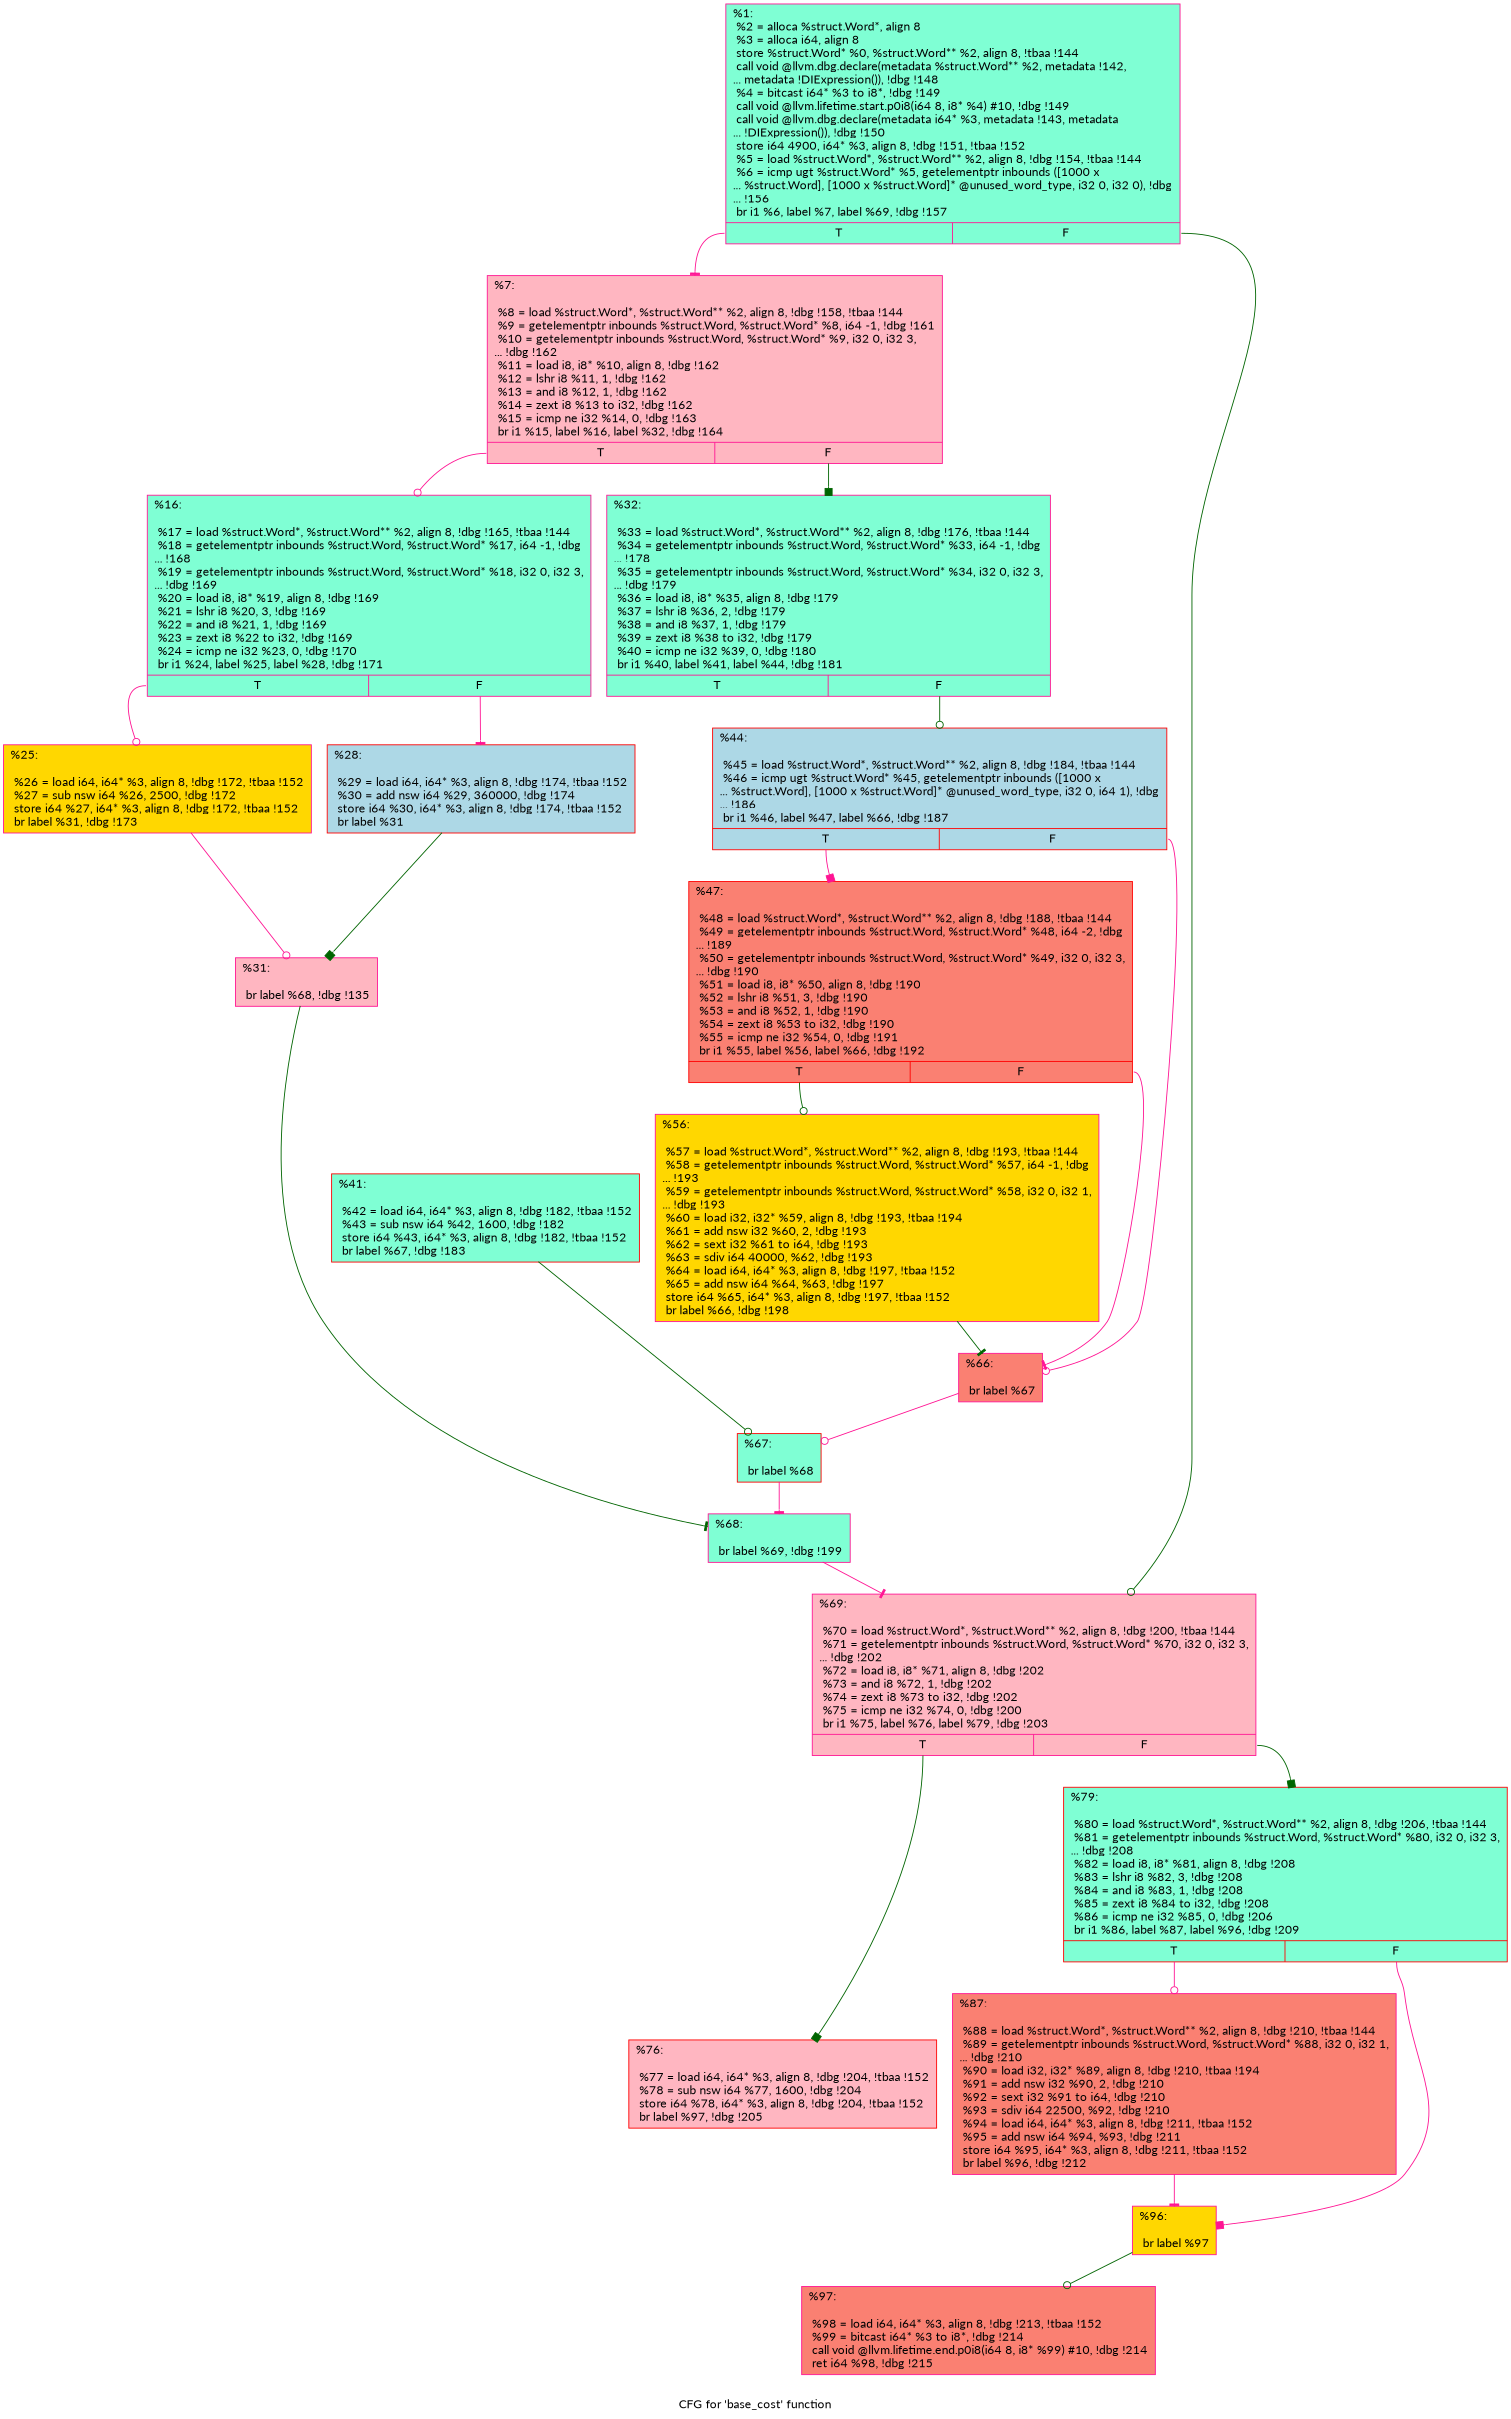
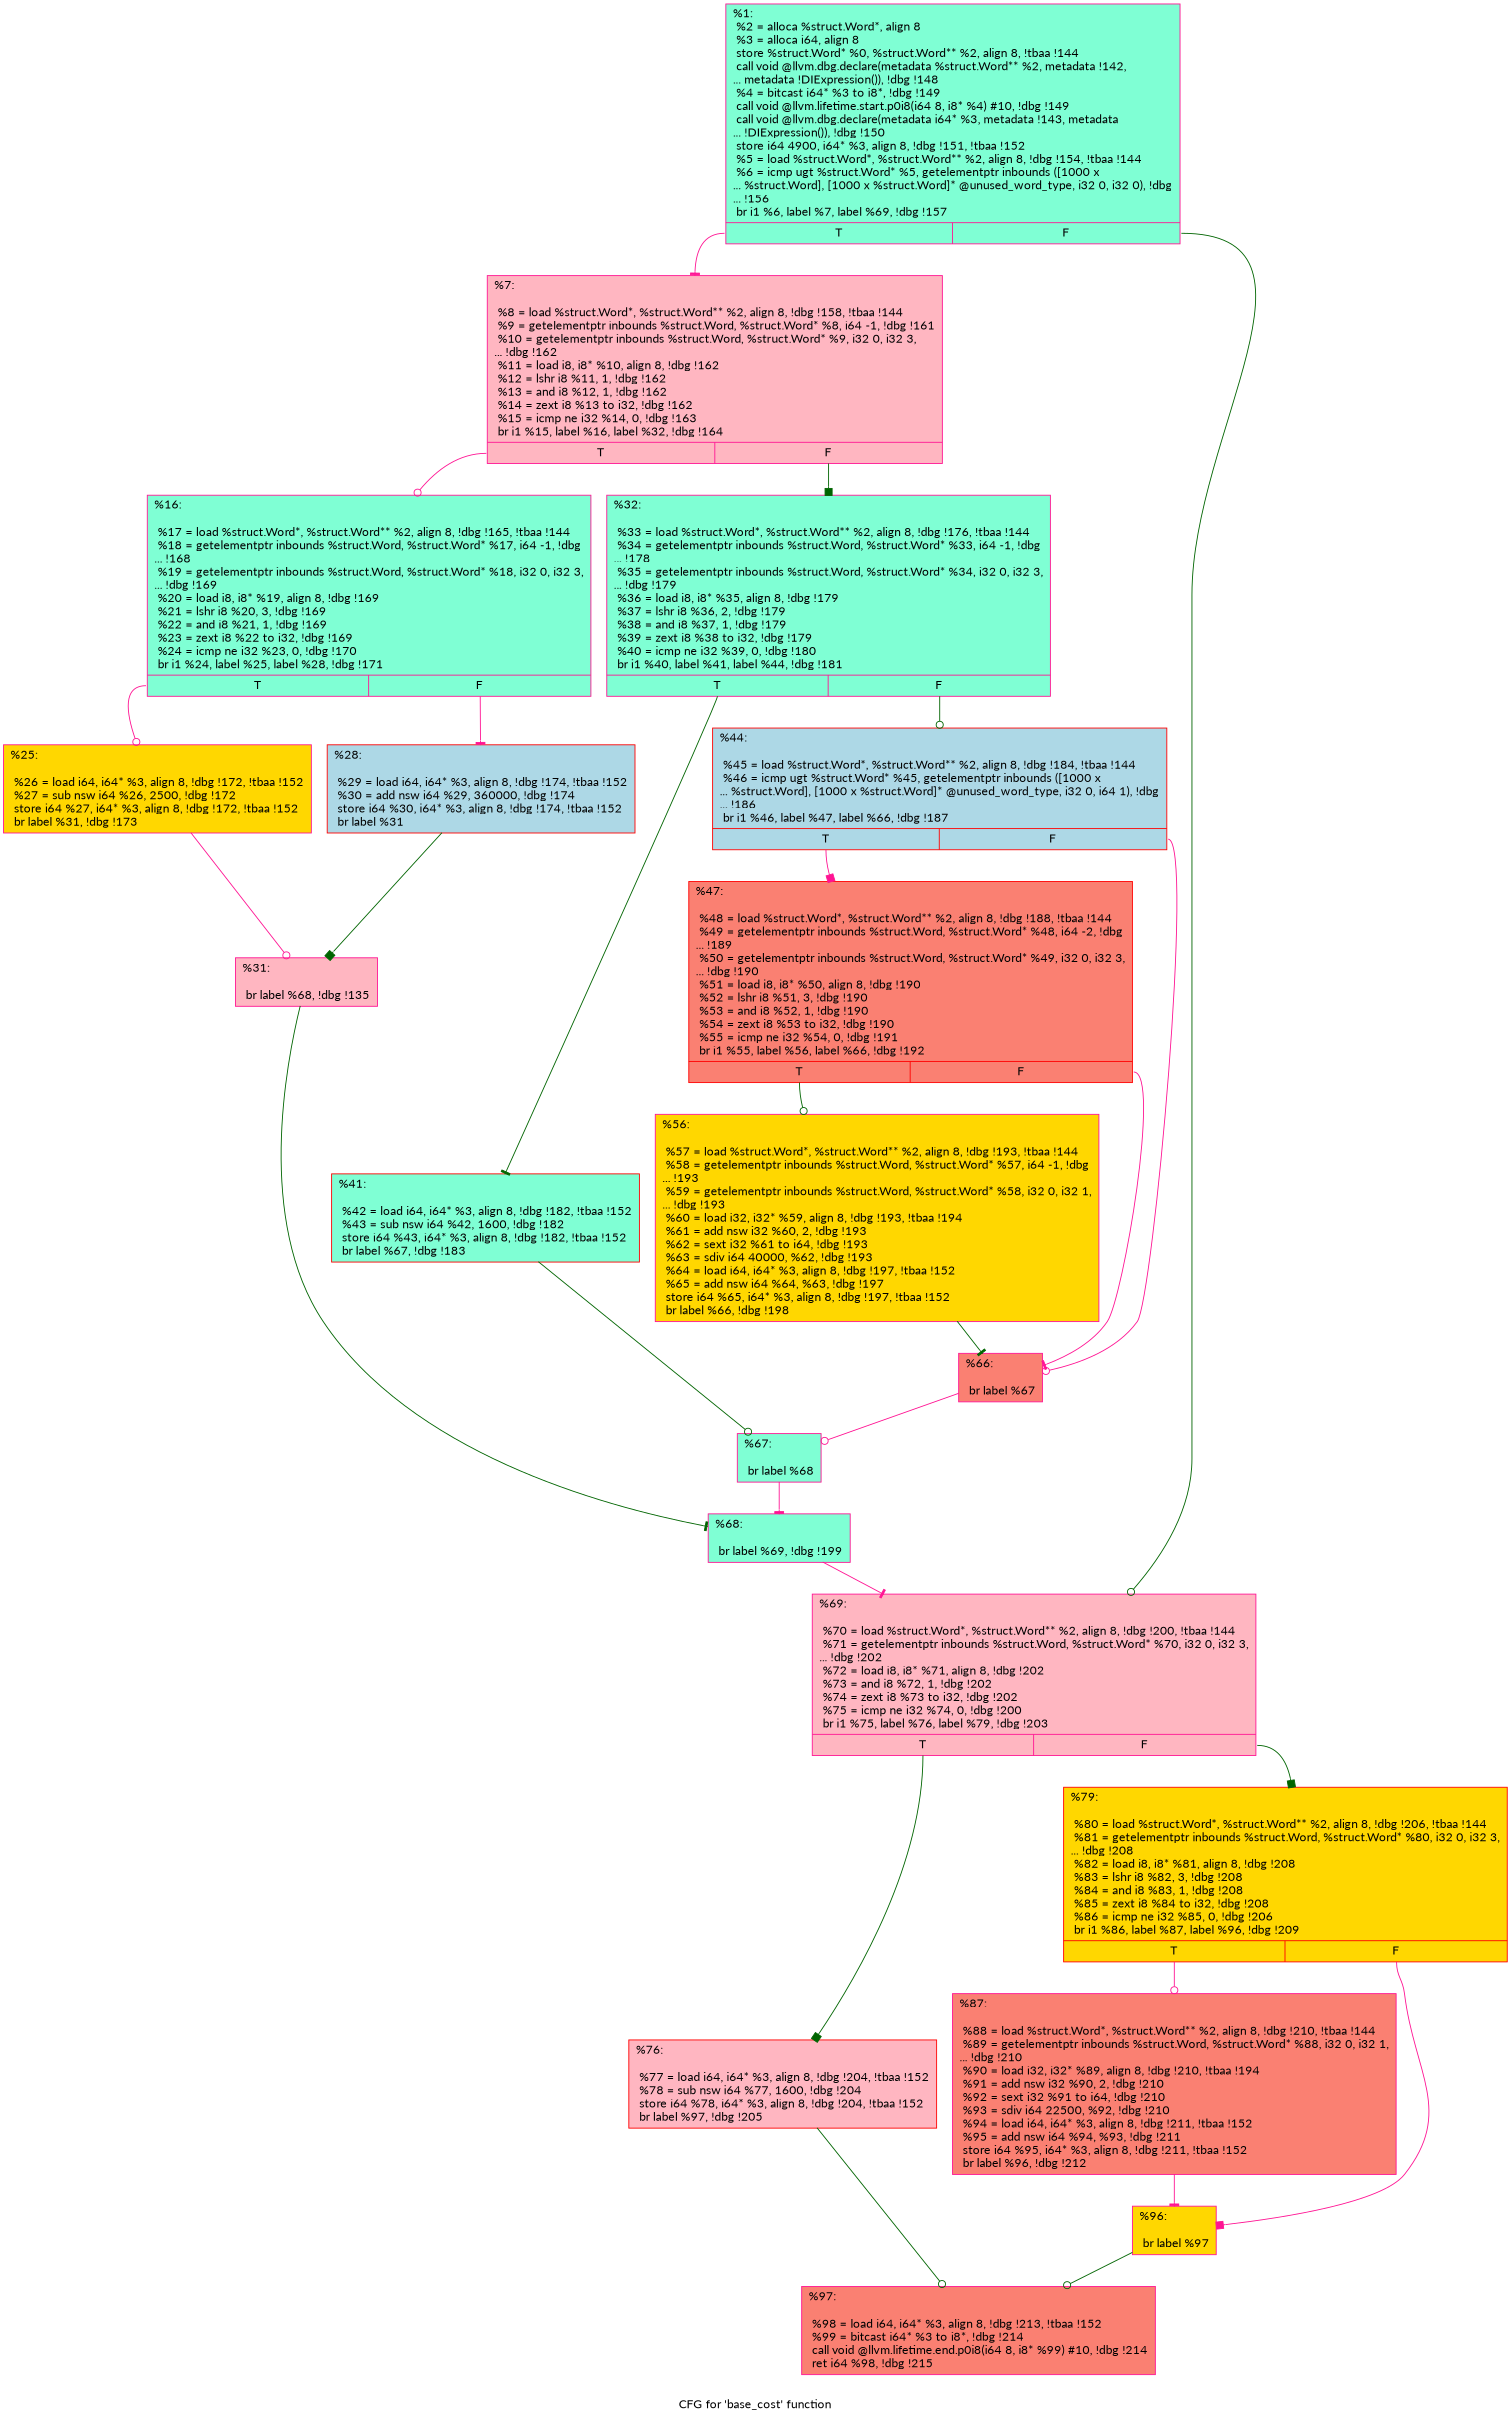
none -> (613, 934)
(779, 1458) -> (779, 1458)
(1285, 1875) -> (1285, 1875)
none -> (878, 2204)
